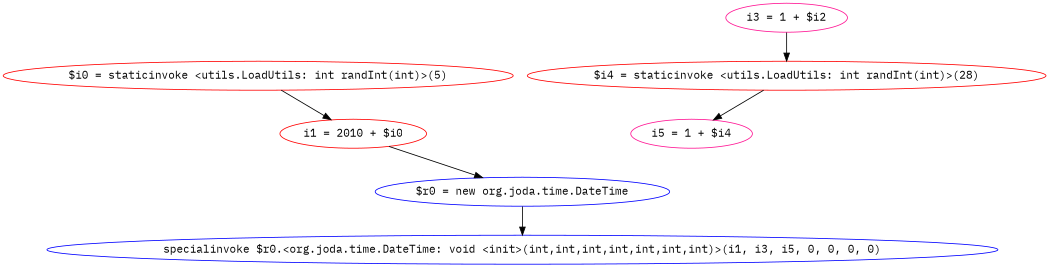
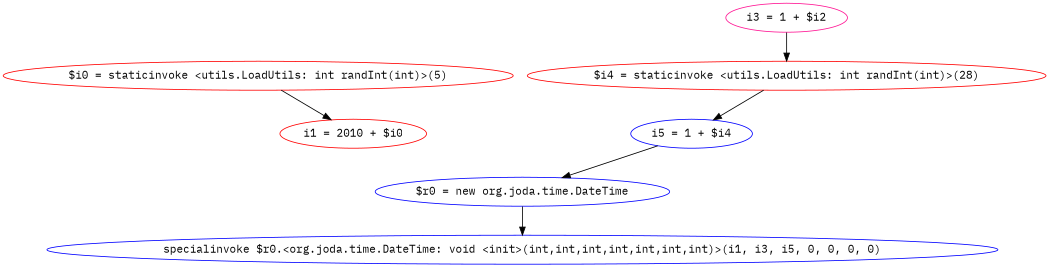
(692, 134) -> (692, 134)
(432, 161) -> (614, 160)
